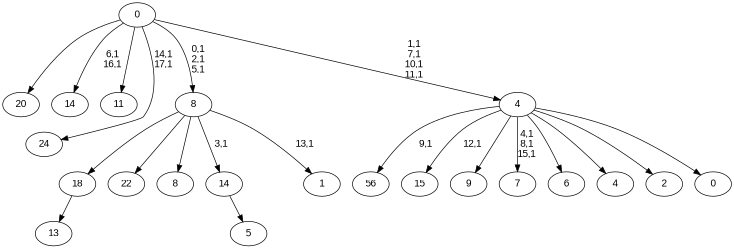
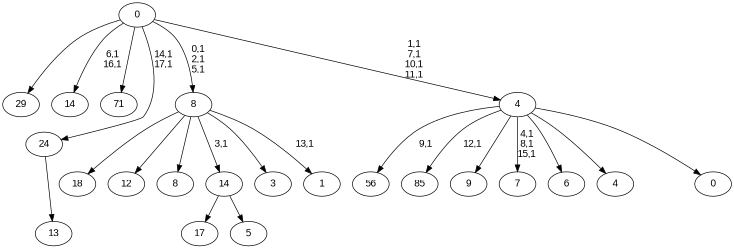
(21, 105) -> (21, 105)
(119, 105) -> (119, 105)
(126, 184) -> (126, 184)
none -> (273, 184)
(420, 184) -> (420, 184)
(664, 184) -> none
(67, 206) -> (49, 185)
none -> (200, 234)
